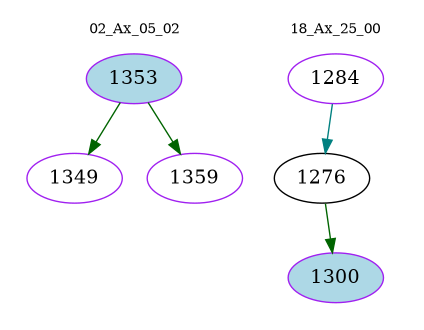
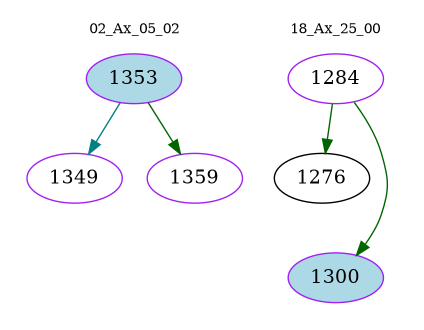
(108, 122) -> (108, 122)
(330, 122) -> (330, 122)
(328, 221) -> (386, 172)
